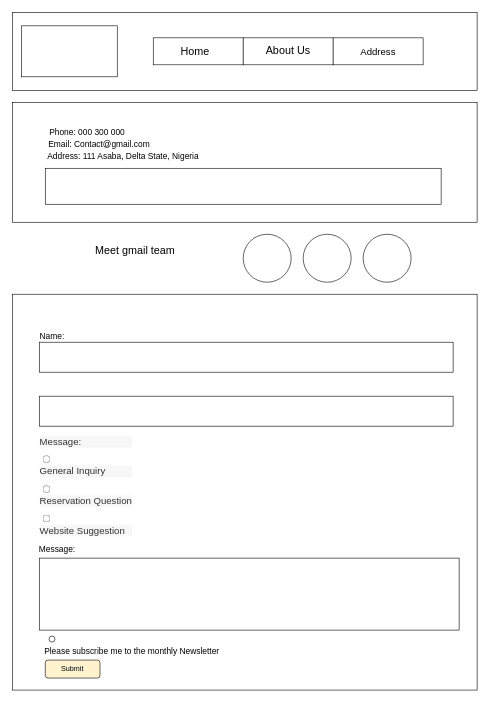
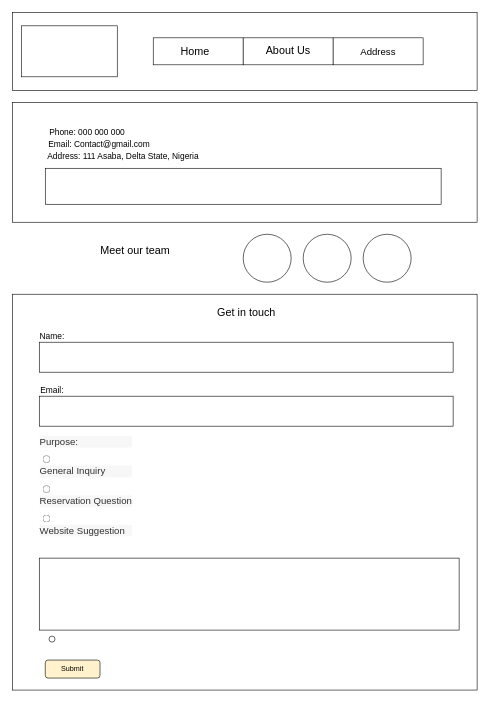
(87, 132) -> (87, 132)
(135, 251) -> (135, 251)
none -> (246, 312)
none -> (52, 390)
(126, 445) -> (126, 445)
(57, 549) -> none
(132, 651) -> none
